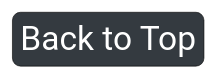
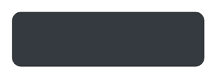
(108, 39) -> none
